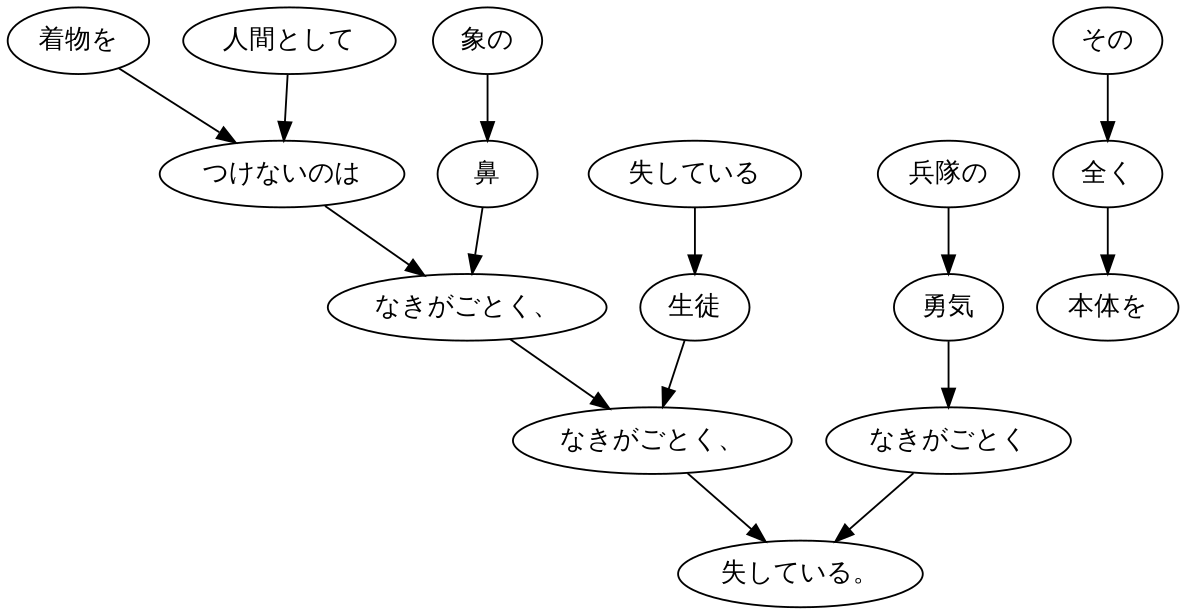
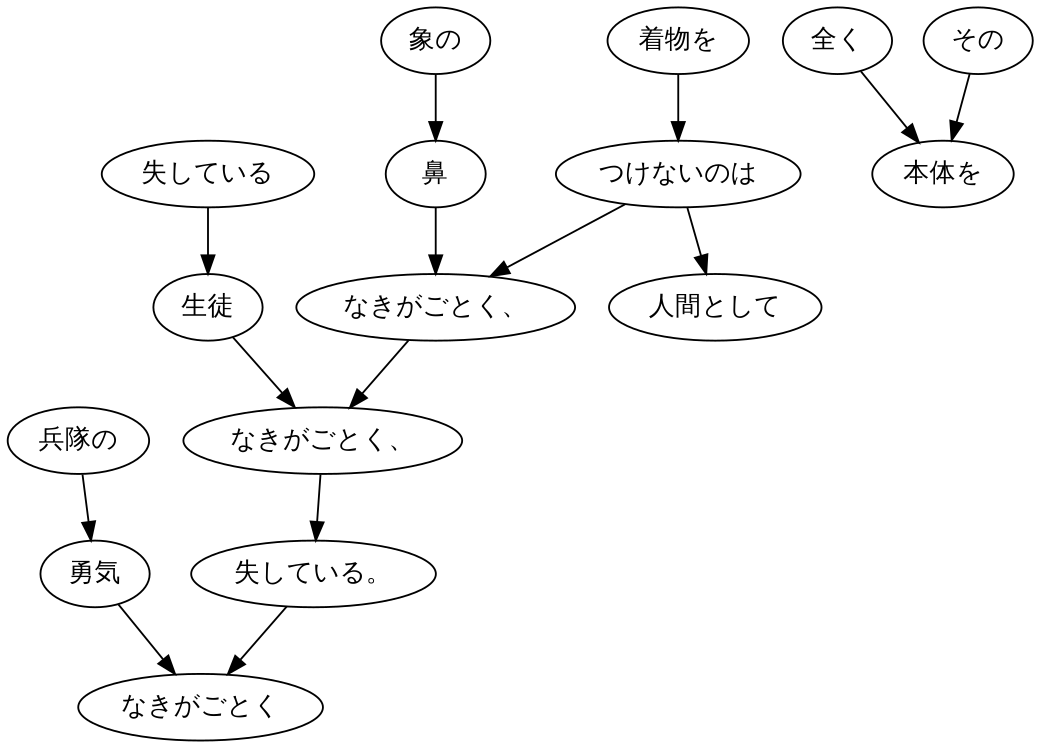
(286, 98) -> (694, 232)
(1108, 98) -> (963, 98)
(881, 501) -> (264, 633)
